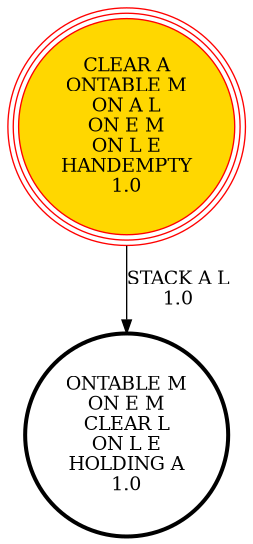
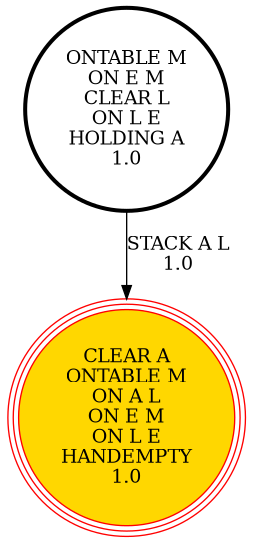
(127, 283) -> (127, 248)
